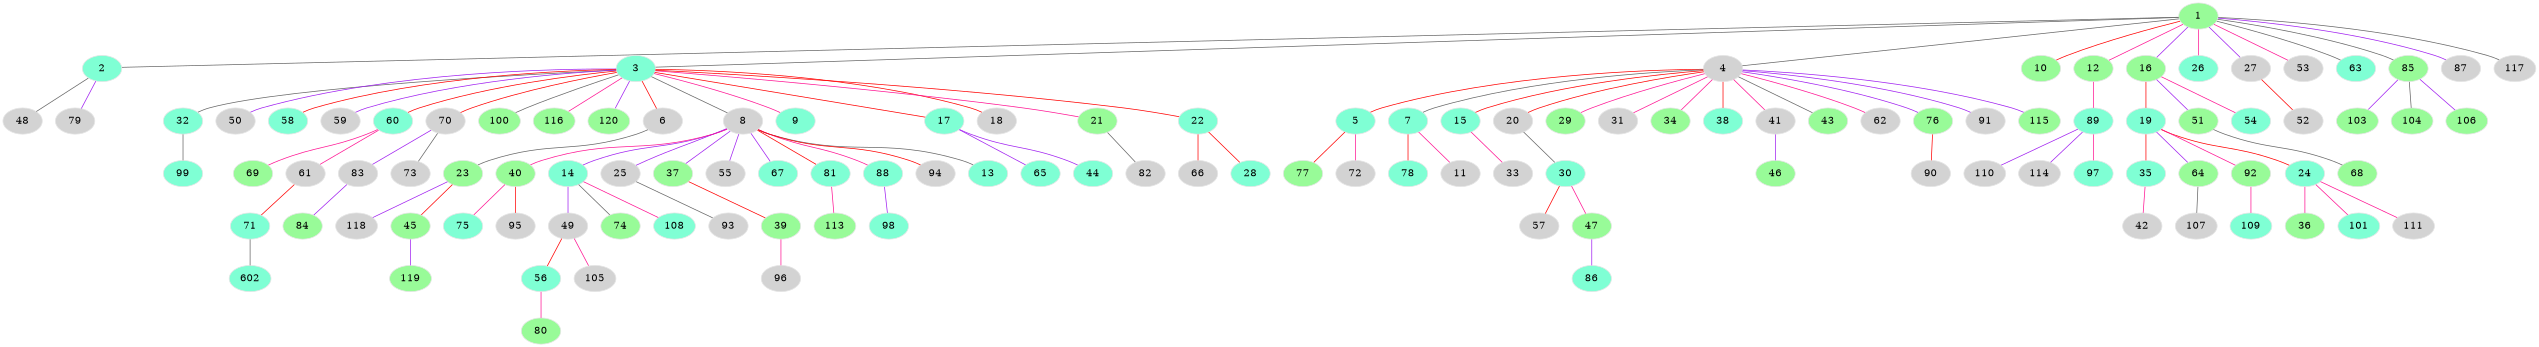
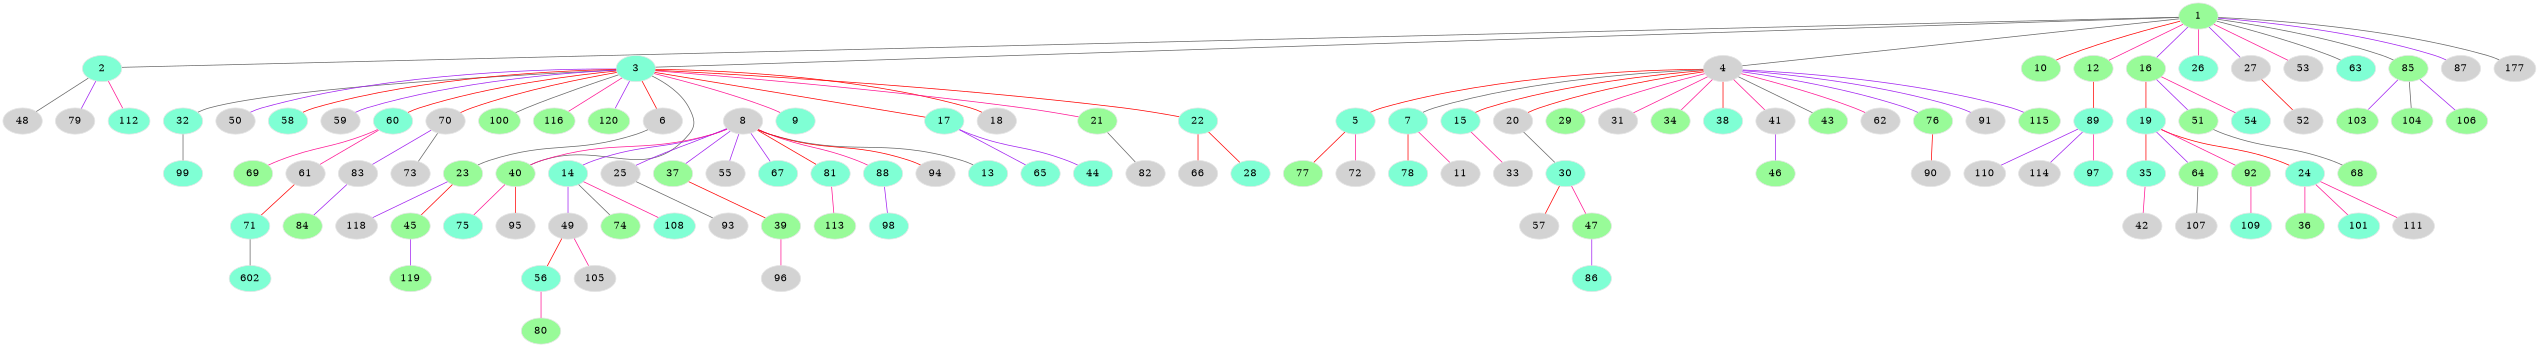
(2515, 69) -> (2515, 69)
(689, 95) -> (633, 159)
(2093, 95) -> (2093, 95)
none -> (129, 121)
